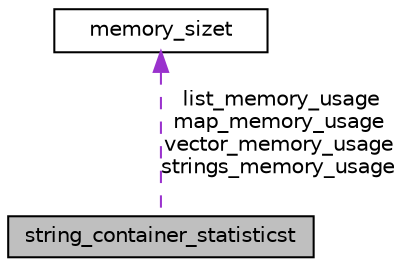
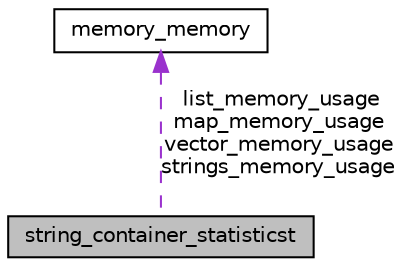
(161, 31) -> (161, 31)
